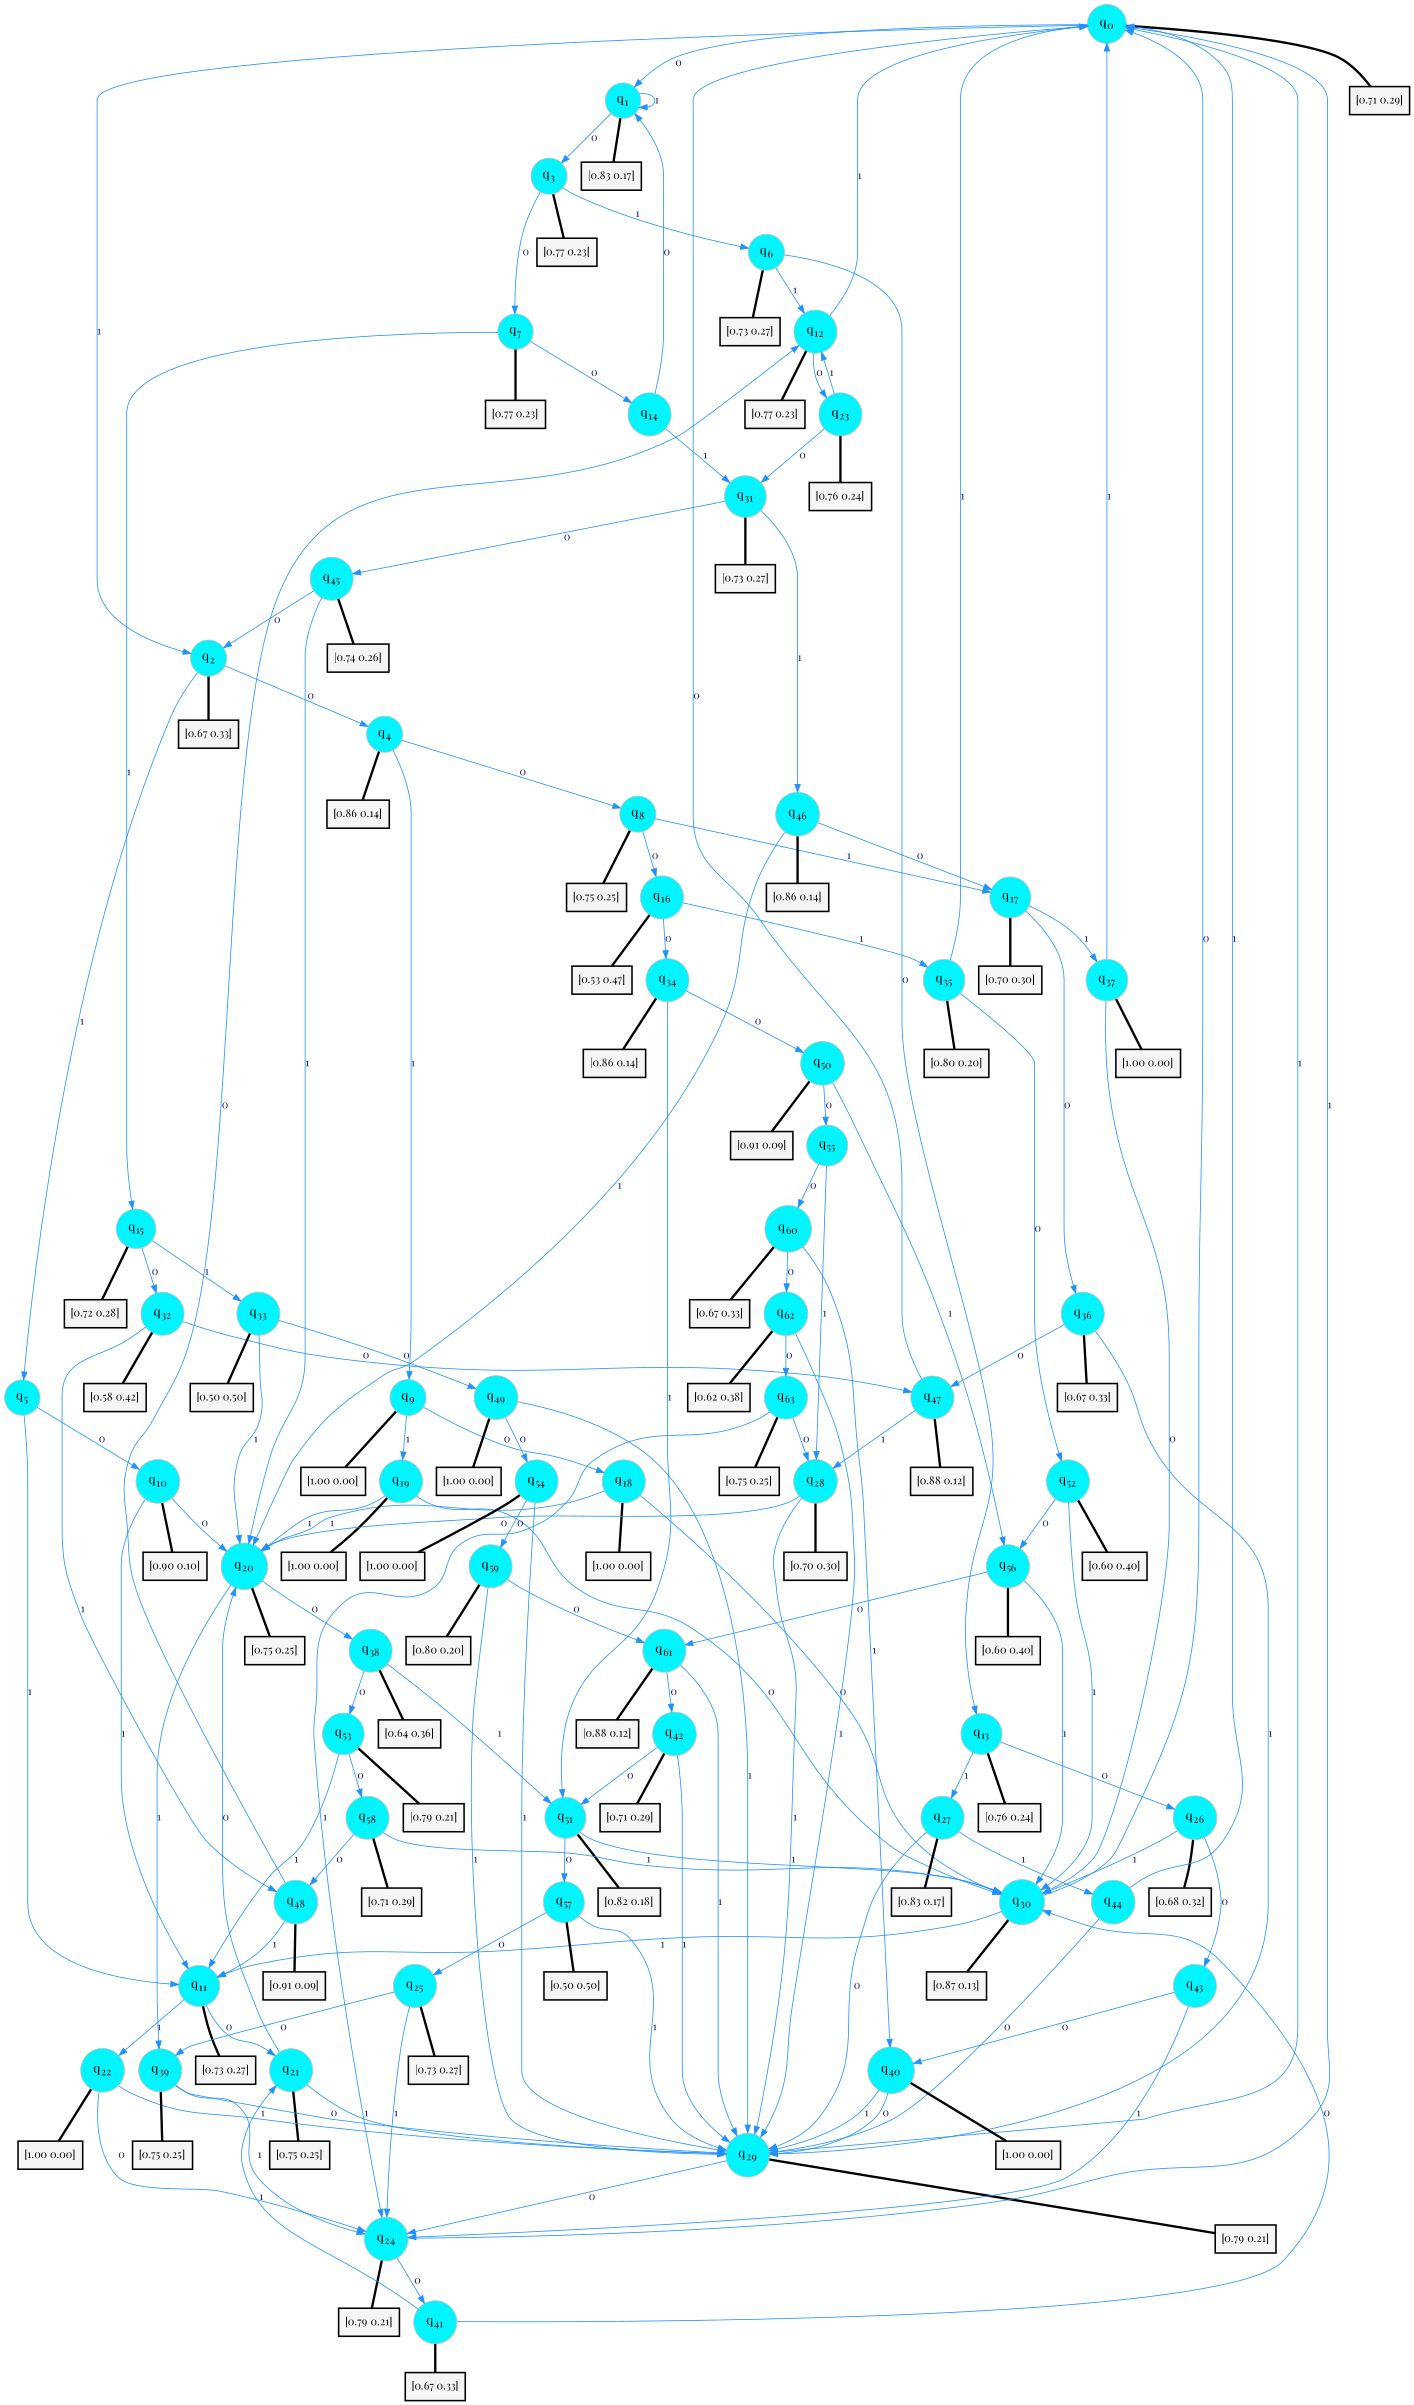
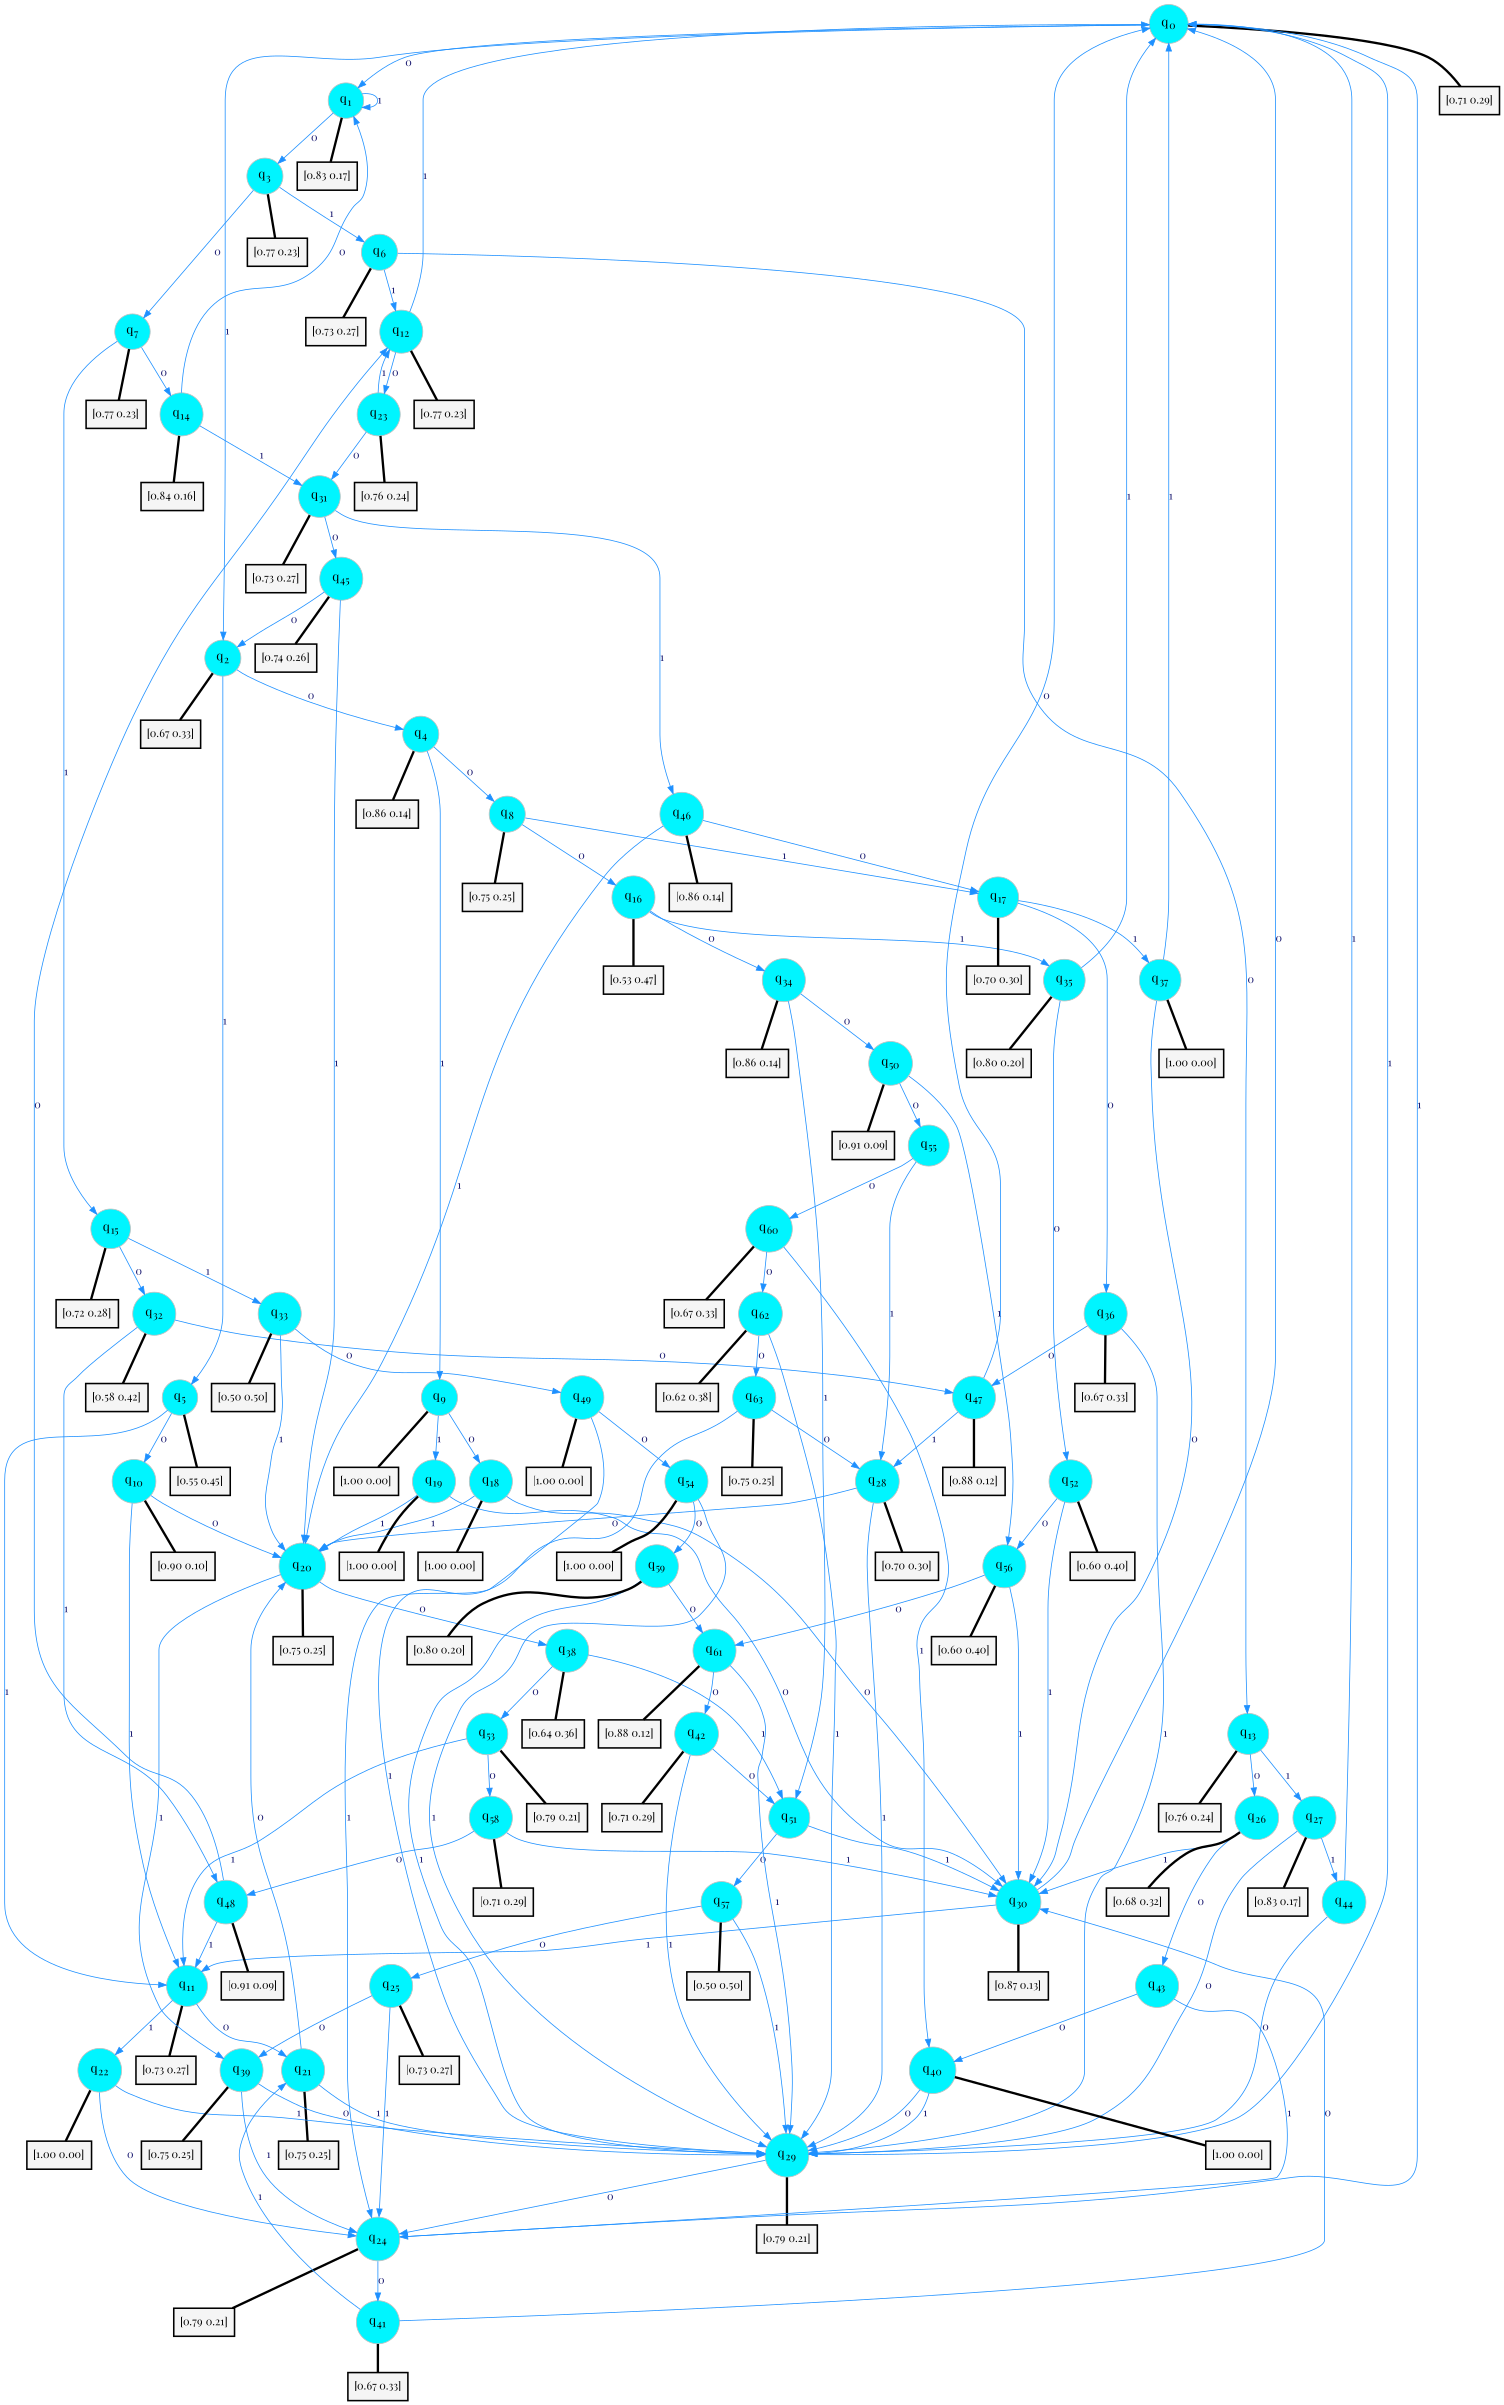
none -> (172, 496)
none -> (200, 1481)
(629, 1902) -> none
